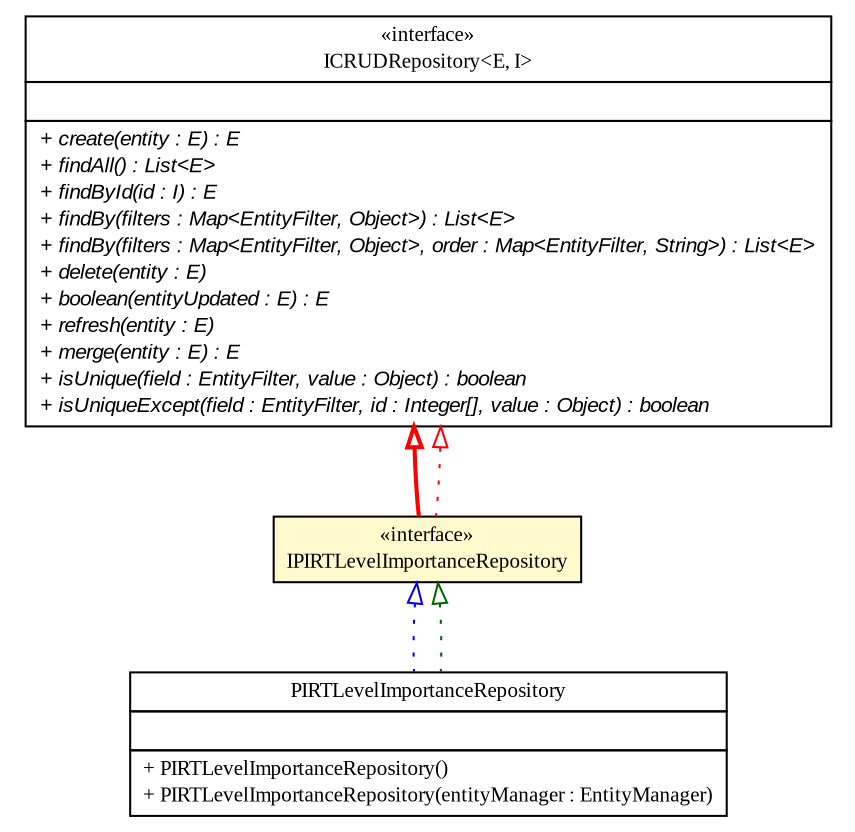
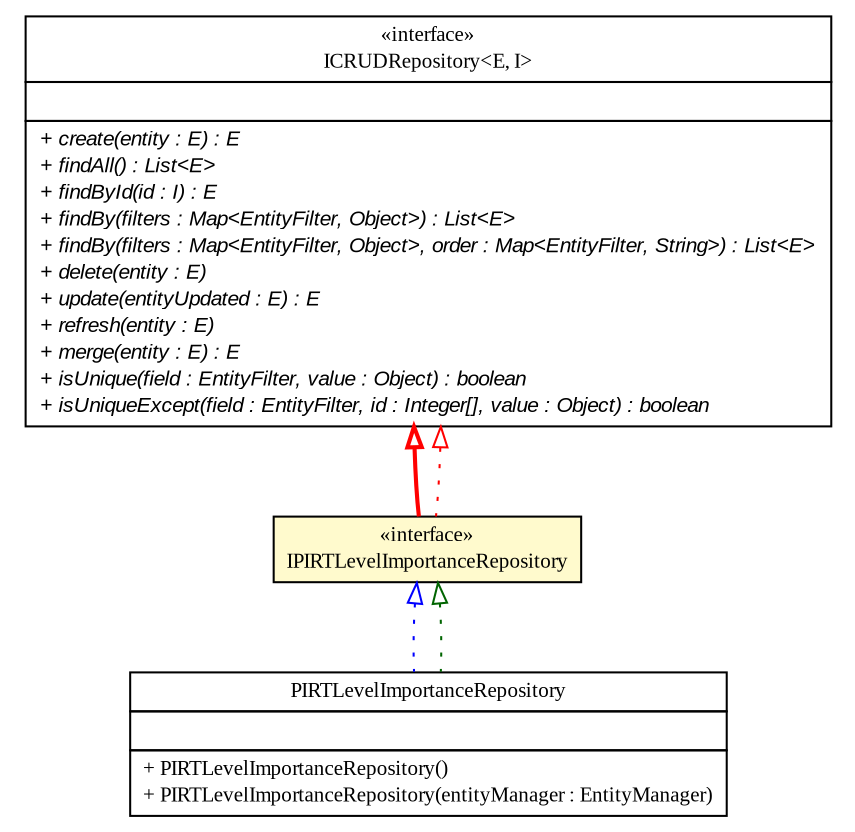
(186, 299) -> (180, 299)
